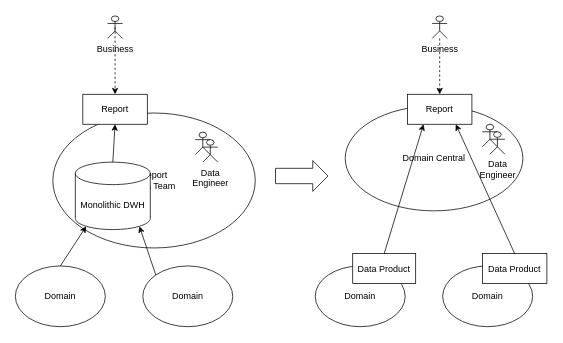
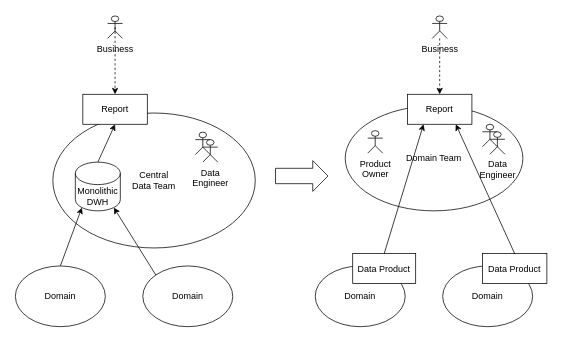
none -> (375, 142)
(434, 159) -> (434, 159)
(154, 180) -> (154, 180)
(113, 196) -> (98, 186)
